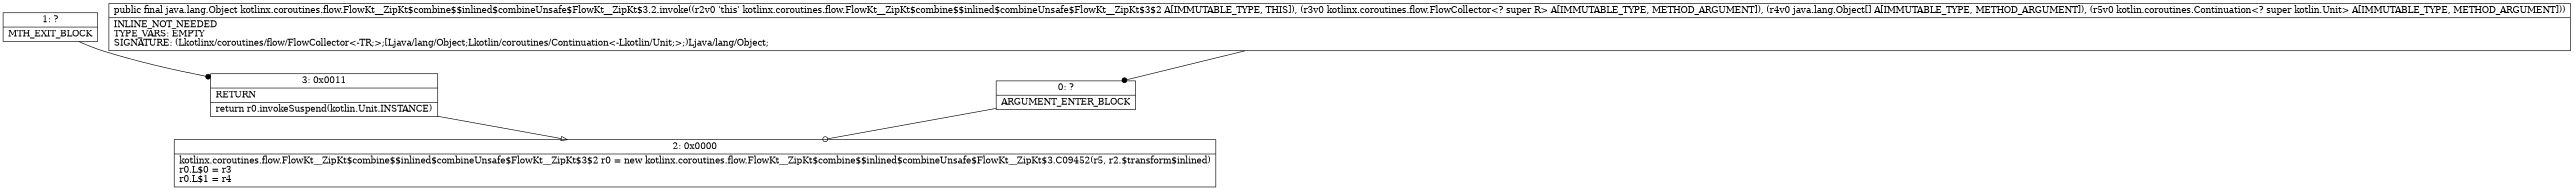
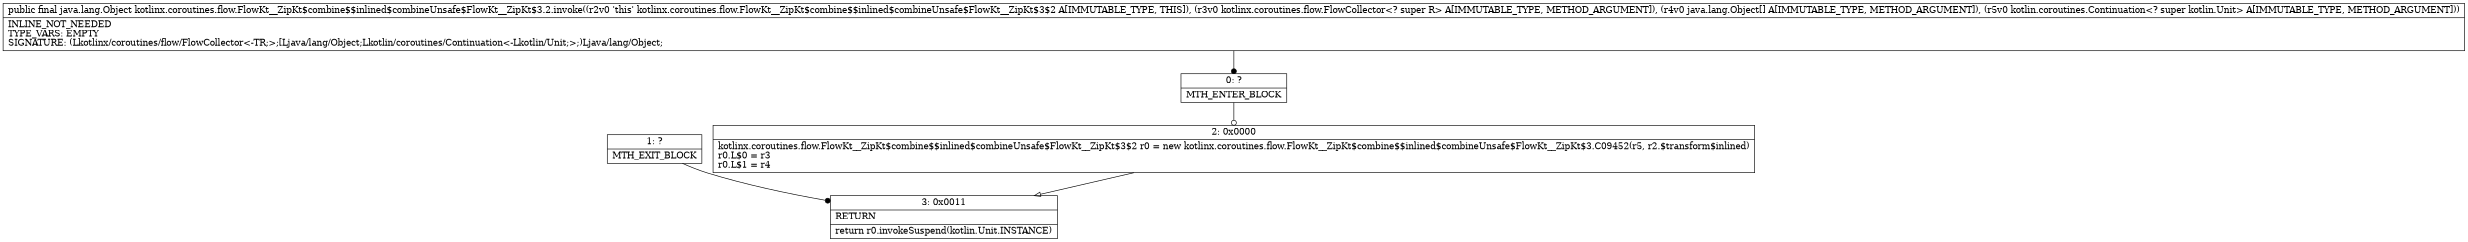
(1066, 102) -> (1234, 95)
(500, 127) -> (1087, 183)
